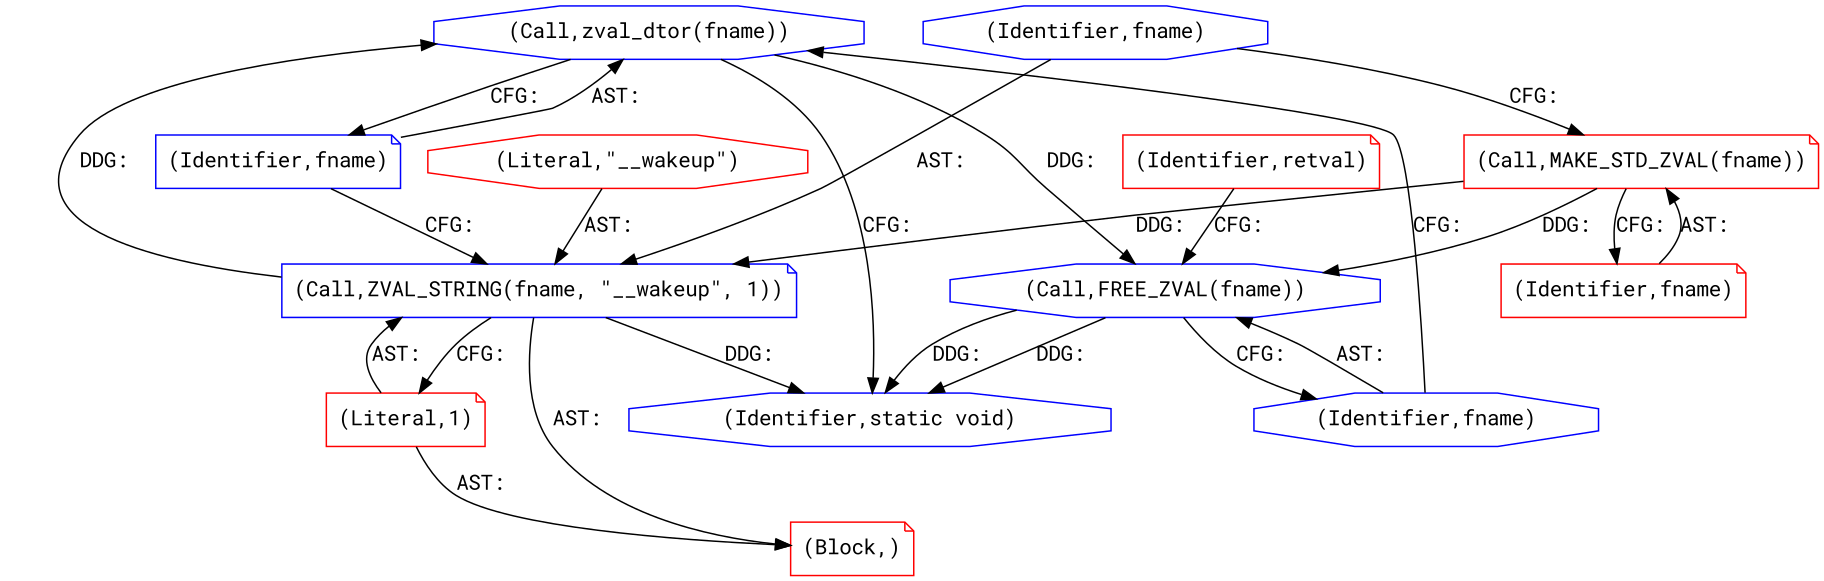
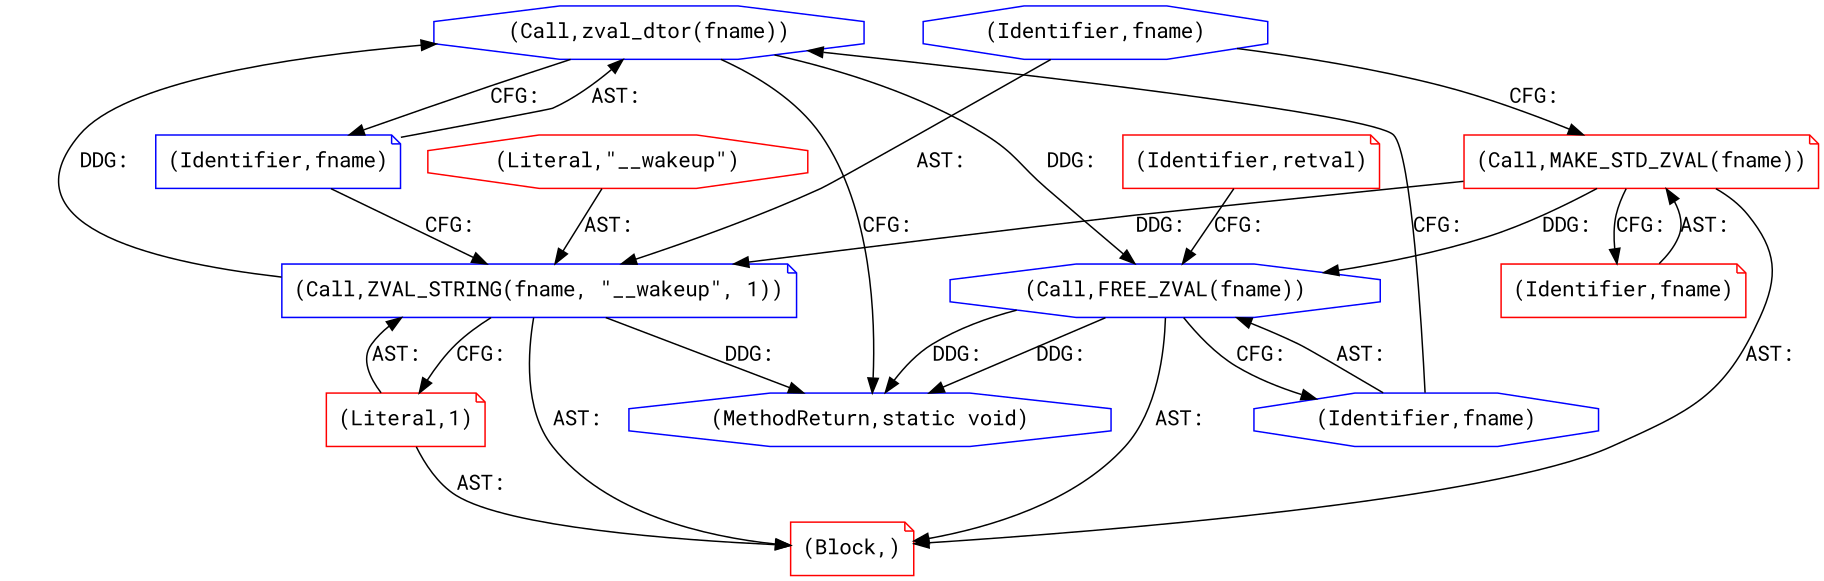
(870, 420) -> (870, 420)
none -> (1094, 474)
none -> (1449, 488)
